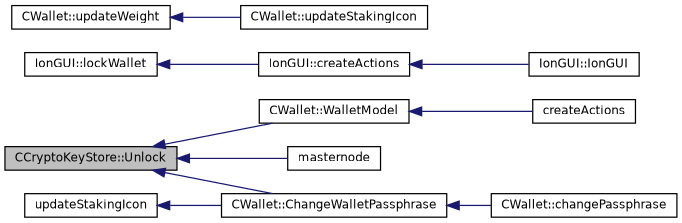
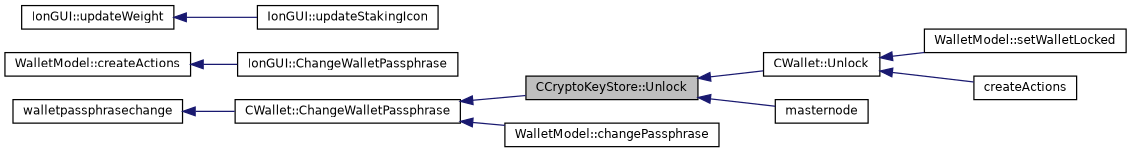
(91, 17) -> (98, 17)
(334, 17) -> (348, 17)
none -> (1025, 41)
(91, 64) -> none
(334, 64) -> (98, 64)
(584, 64) -> (348, 64)
(334, 111) -> (822, 64)
(219, 183) -> (499, 98)
(91, 205) -> (98, 111)
(584, 205) -> (612, 135)
